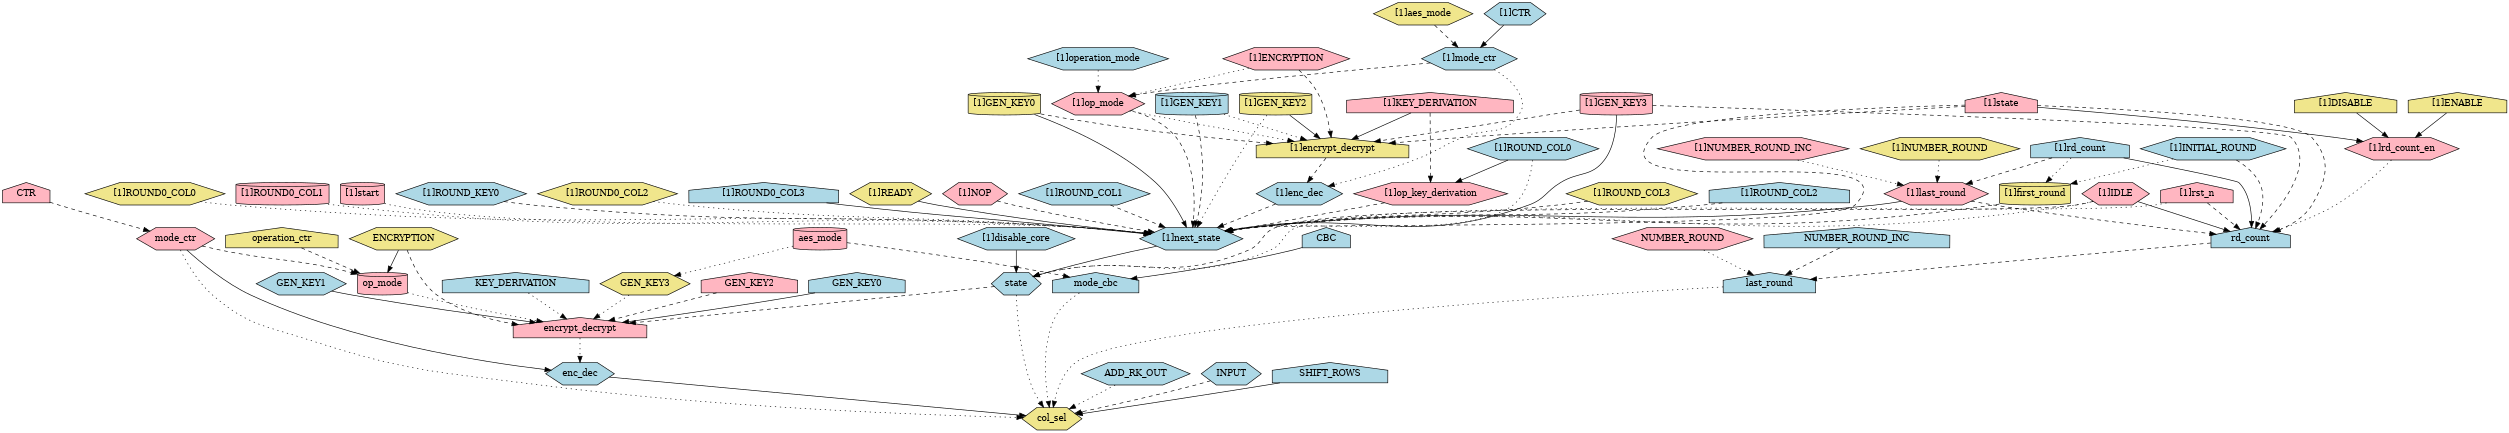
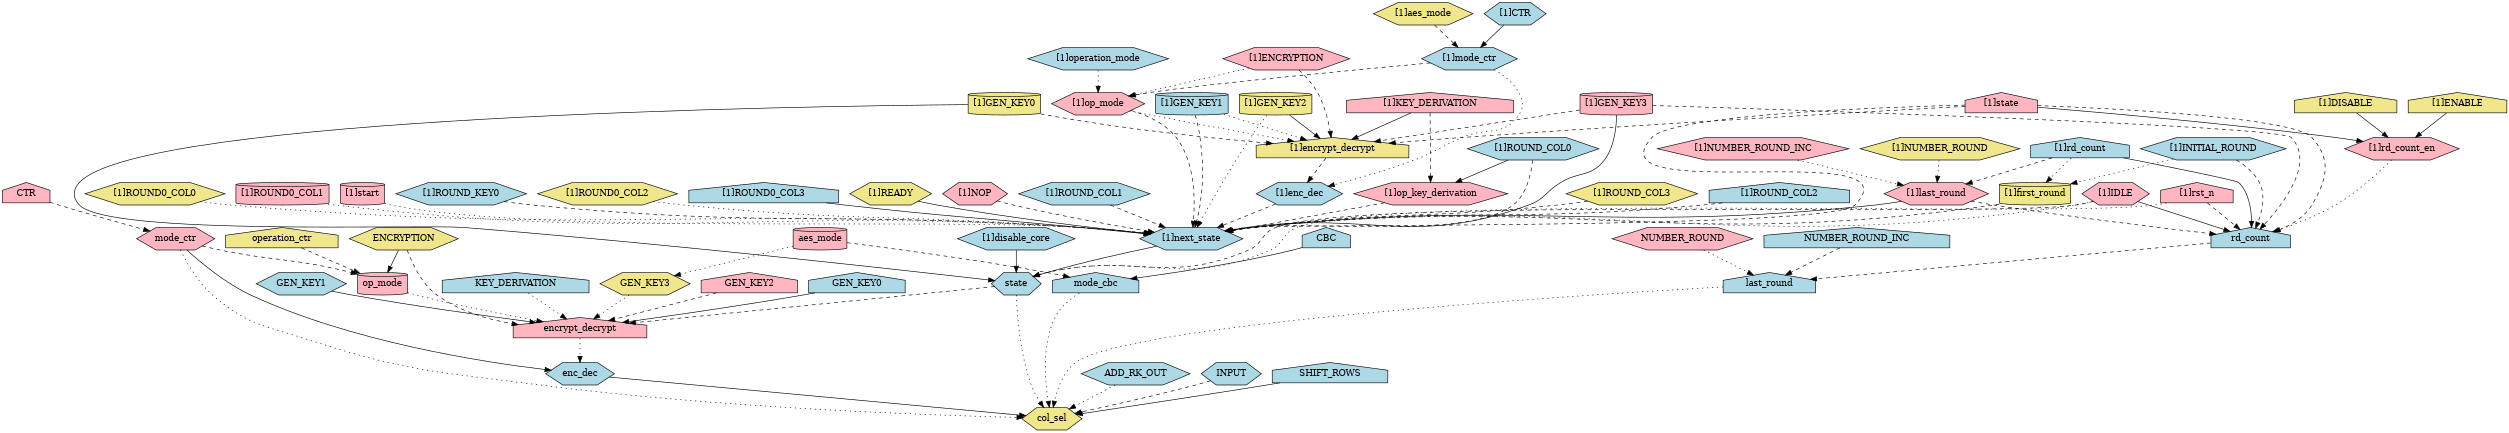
(1119, 155) -> (77, 202)
(1399, 226) -> (1399, 226)
